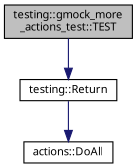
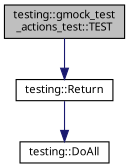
(68, 22) -> (65, 22)
(68, 152) -> (65, 152)
